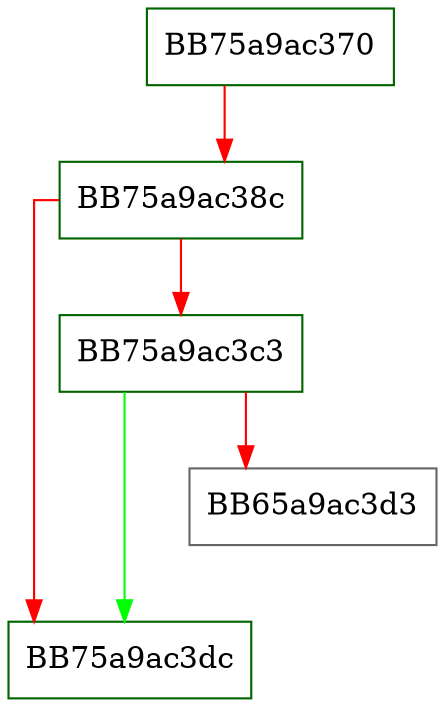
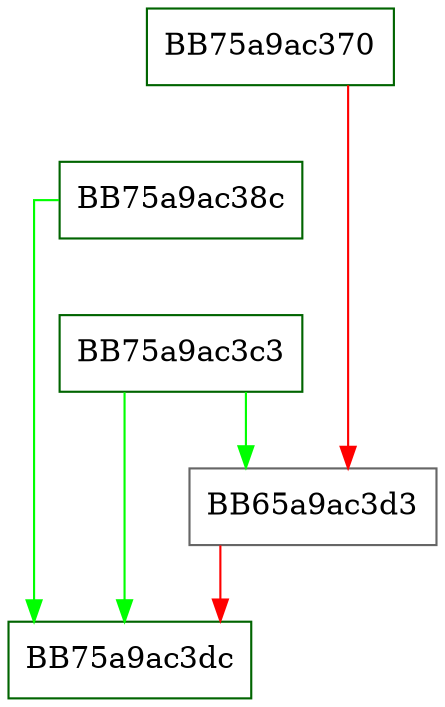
(225, 113) -> (348, 266)
(181, 266) -> none
(34, 388) -> (34, 388)
(246, 419) -> (246, 419)
none -> (220, 572)
